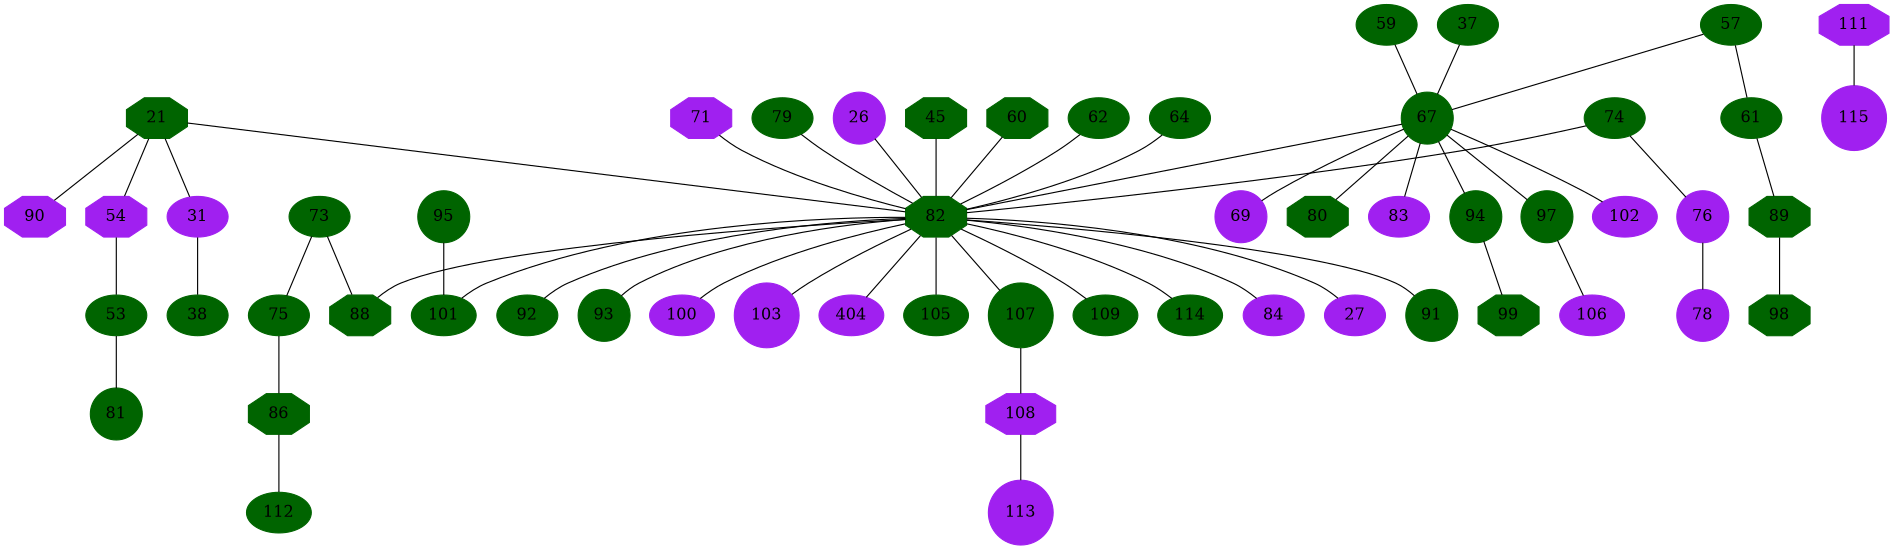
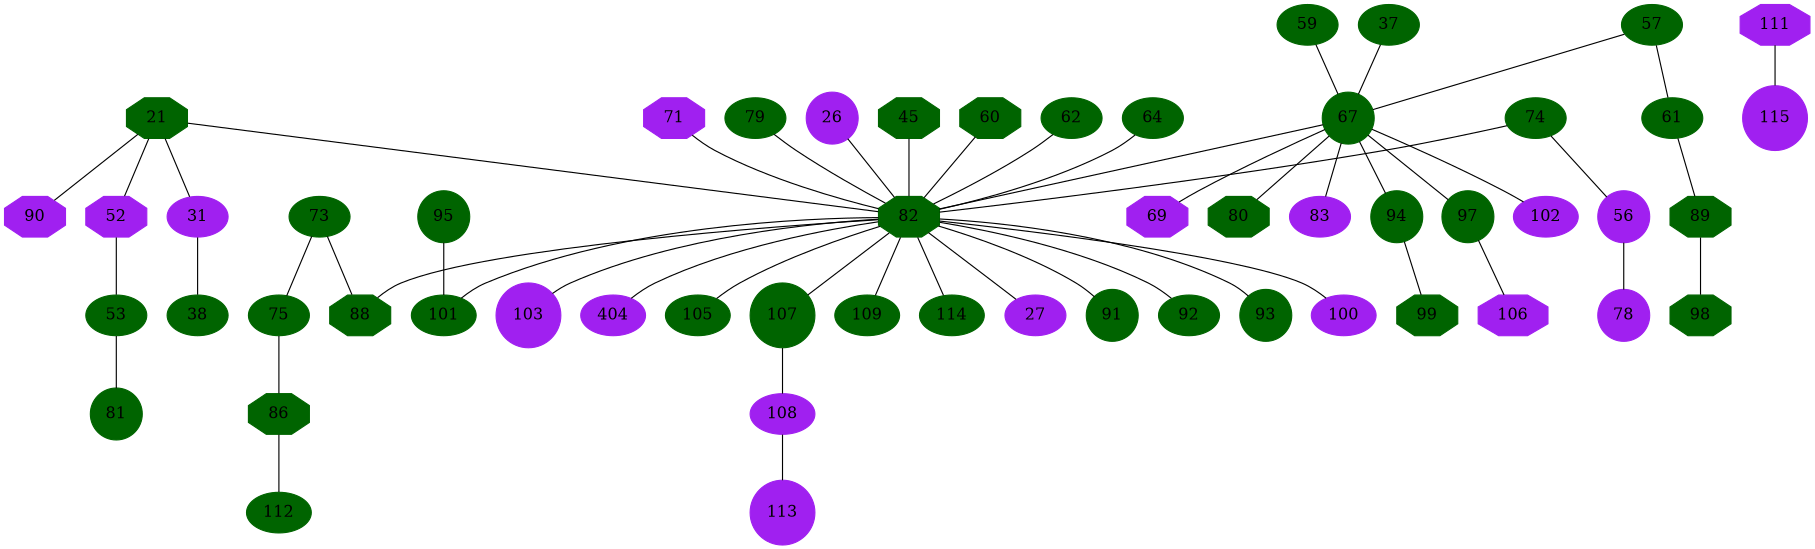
(116, 217) -> (116, 217)
(1241, 217) -> (1157, 217)
(1703, 217) -> (1624, 217)
(1274, 315) -> none
(1592, 315) -> (1513, 315)
(1021, 414) -> (783, 414)
